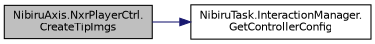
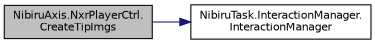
(281, 22) -> (281, 22)
